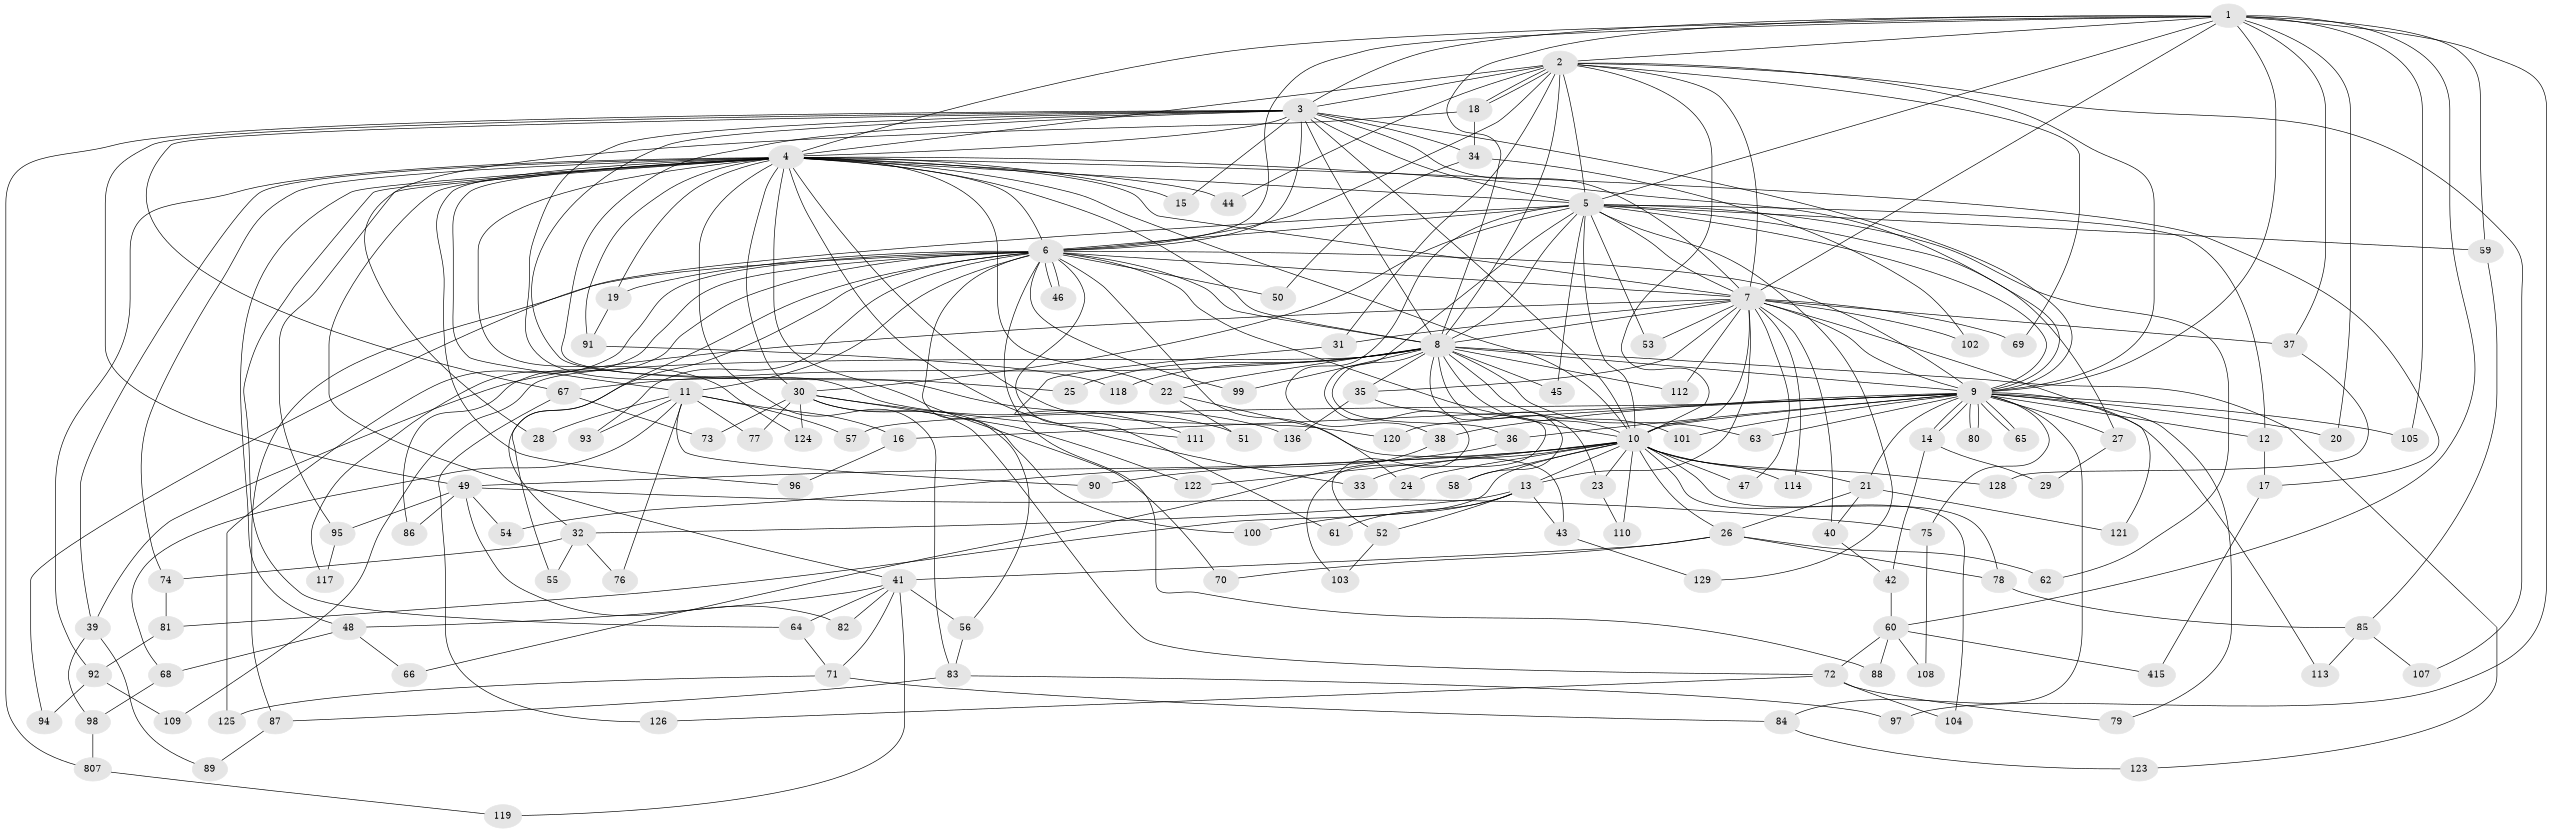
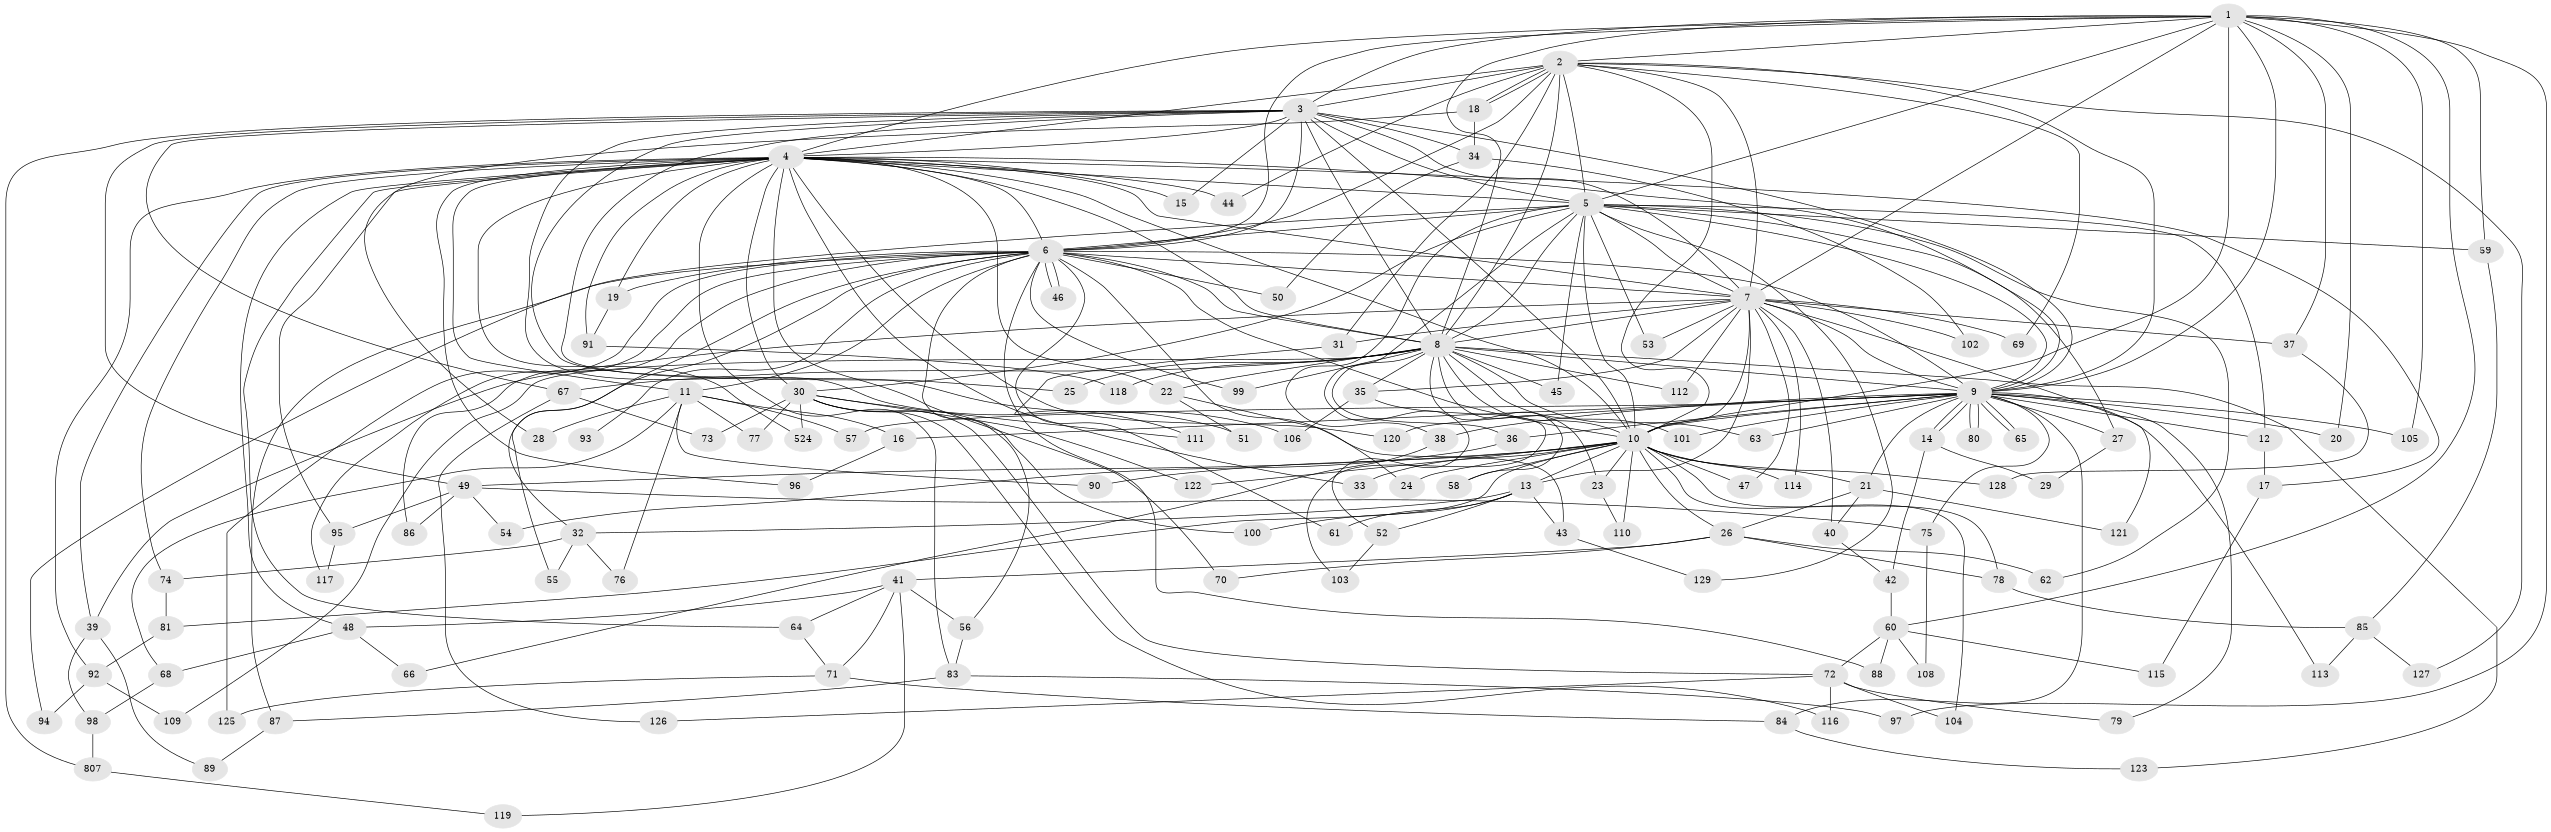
none -> (2078, 342)
(329, 372) -> none
(641, 414) -> none
(803, 440) -> (803, 440)
(1293, 440) -> (1293, 440)
(844, 628) -> none
(2157, 675) -> (2157, 675)
(2422, 675) -> (2422, 675)
none -> (1830, 722)
